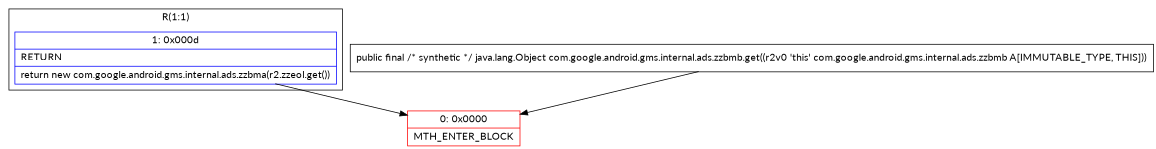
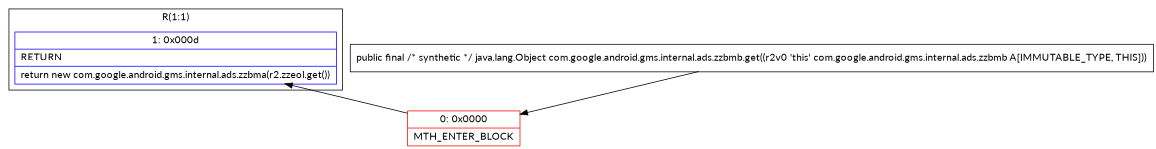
(338, 99) -> (350, 99)
